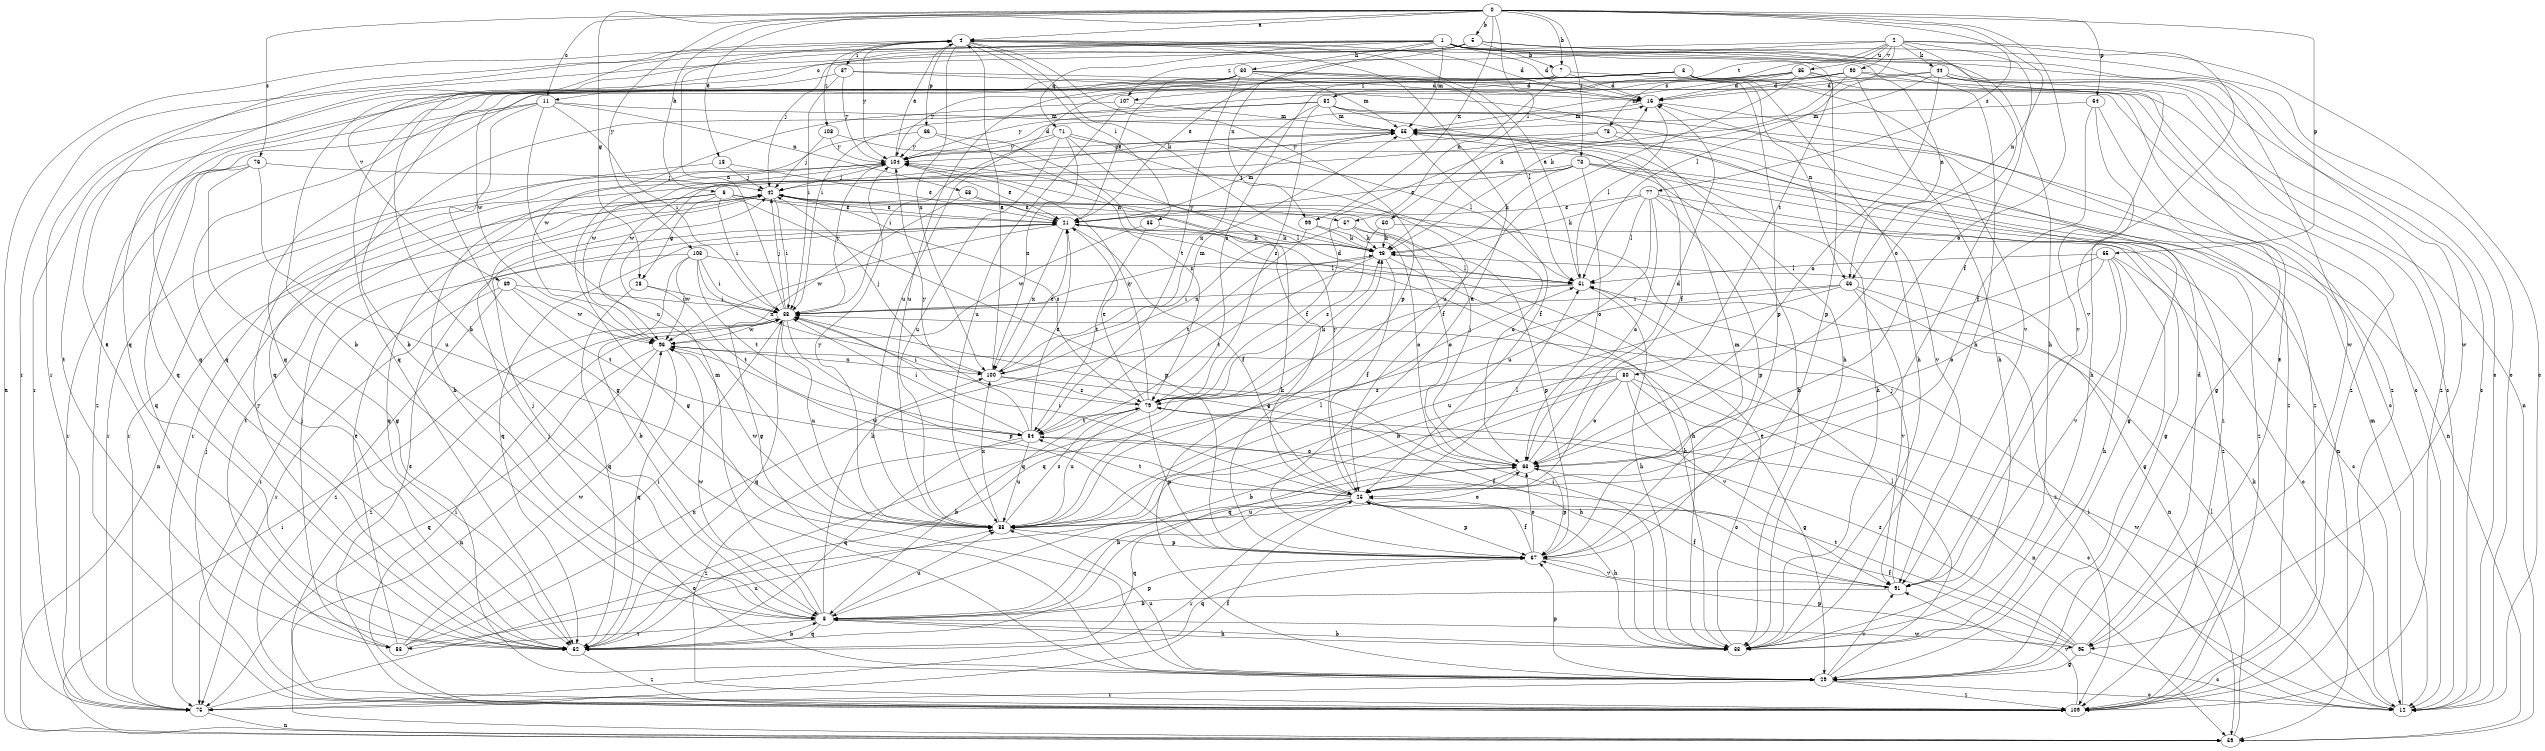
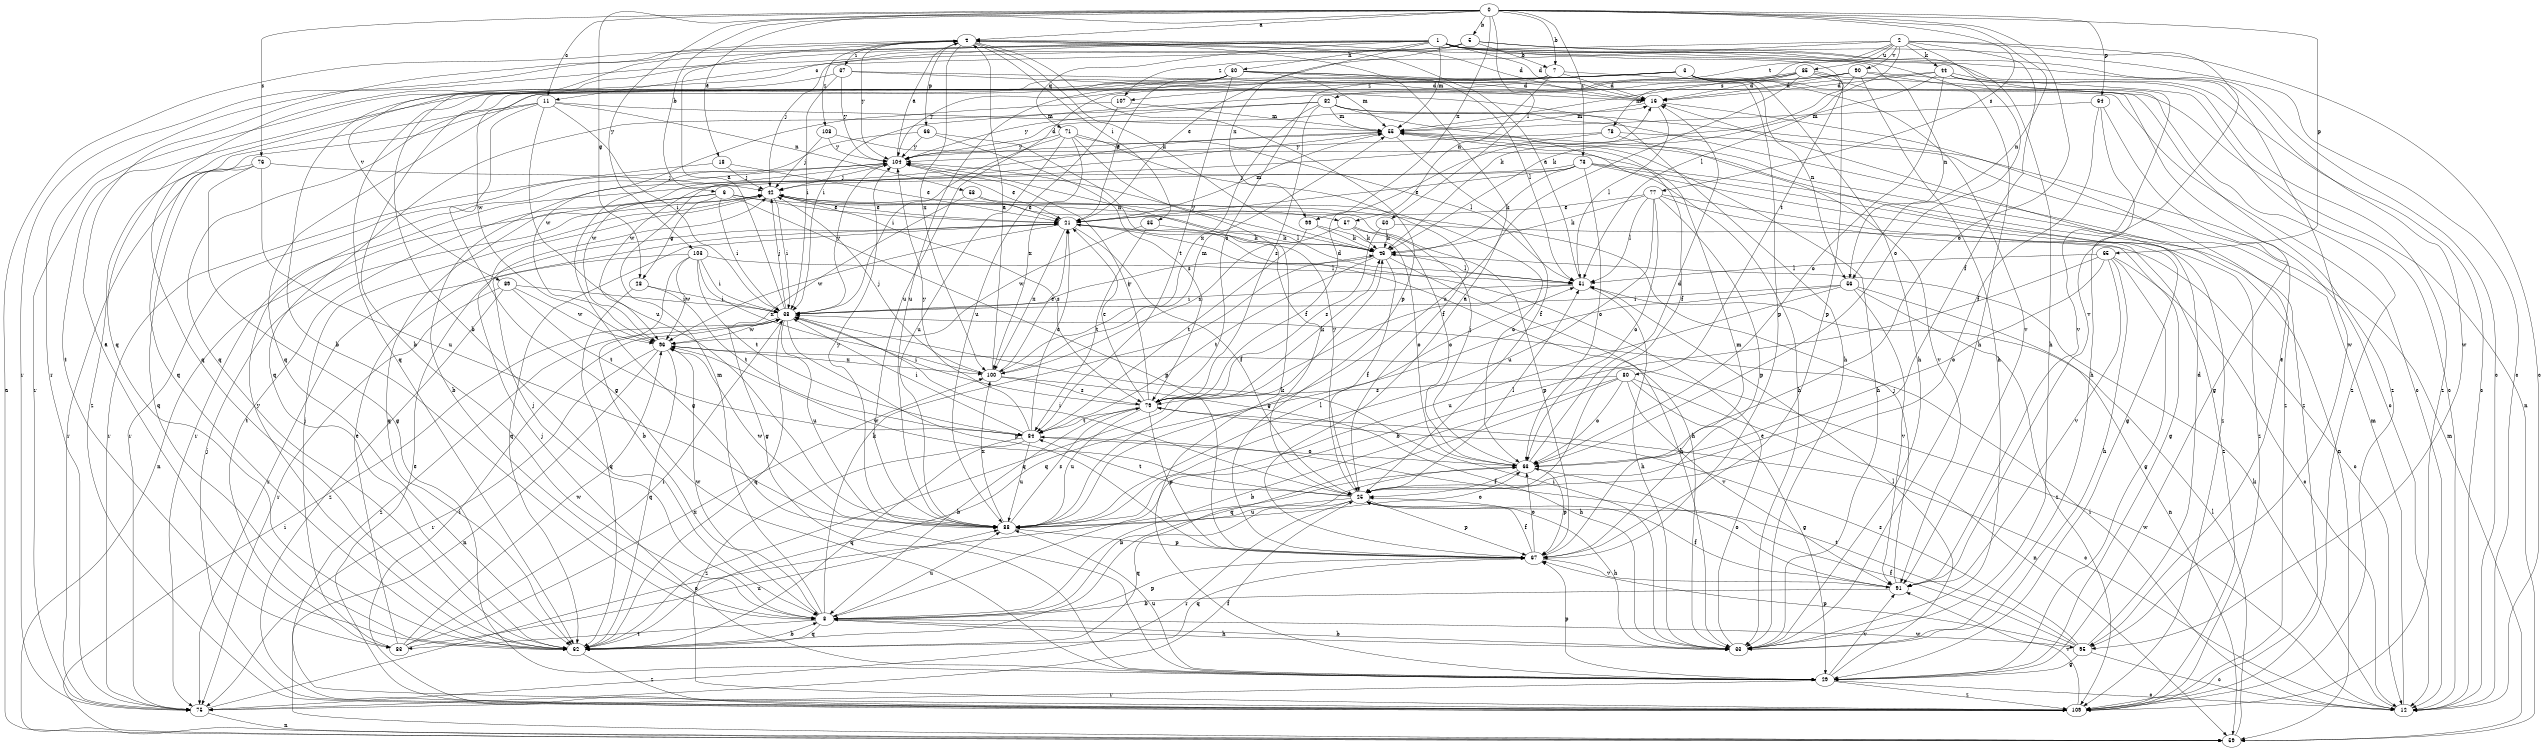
(2448, 436) -> (2450, 436)
(429, 528) -> (433, 528)
